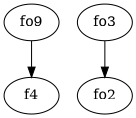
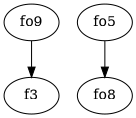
(105, 22) -> (105, 22)
(32, 96) -> (32, 96)
(105, 96) -> (105, 96)
